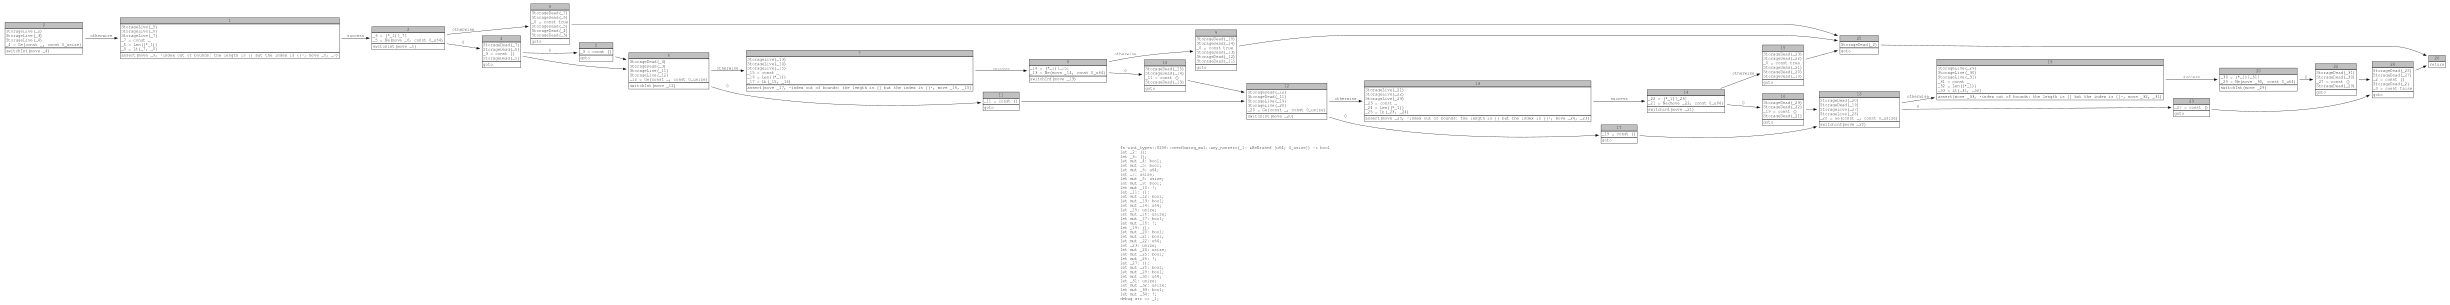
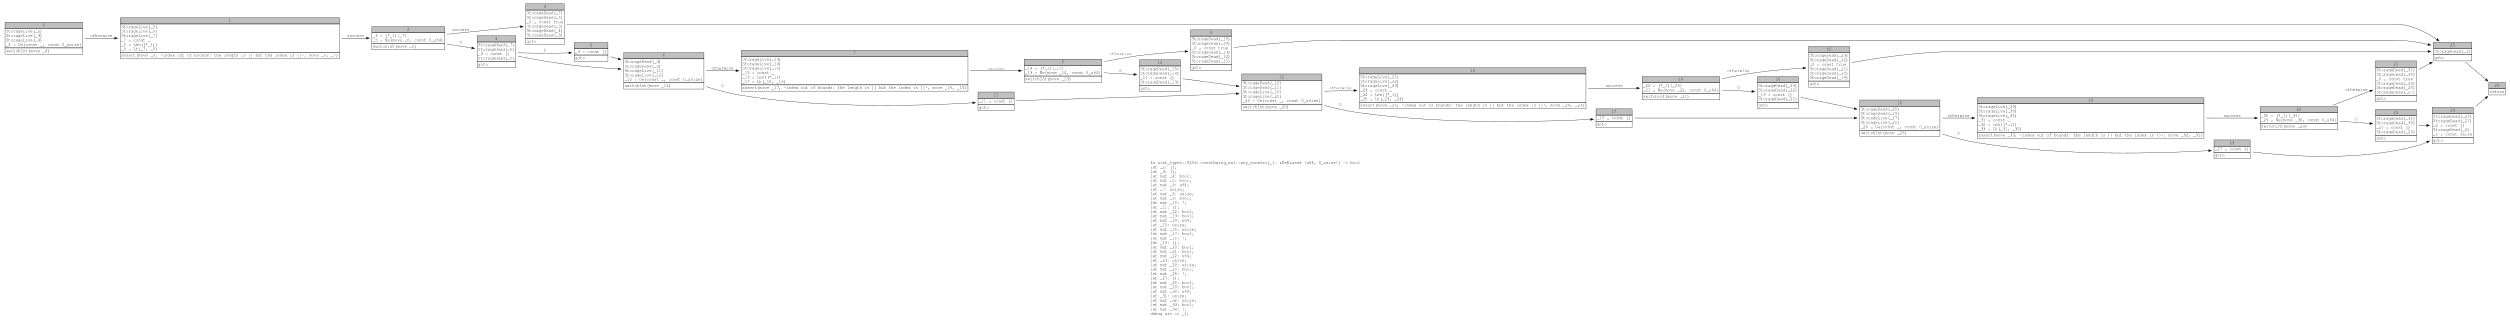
(463, 30) -> (461, 30)
none -> (2396, 81)
